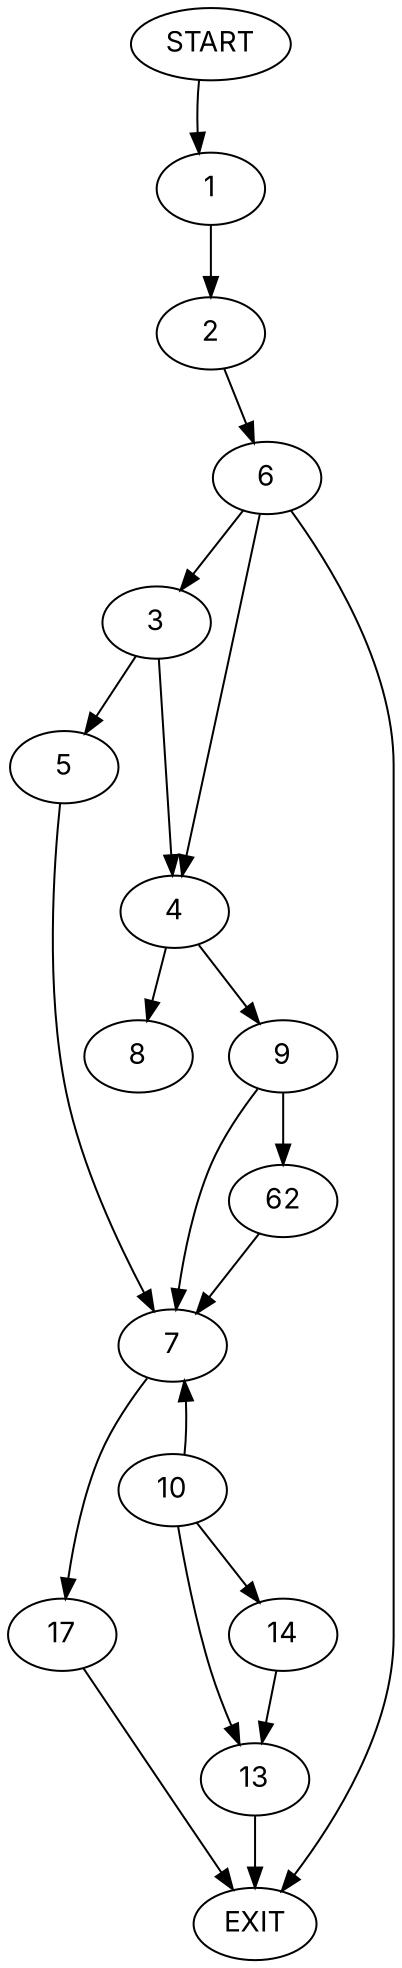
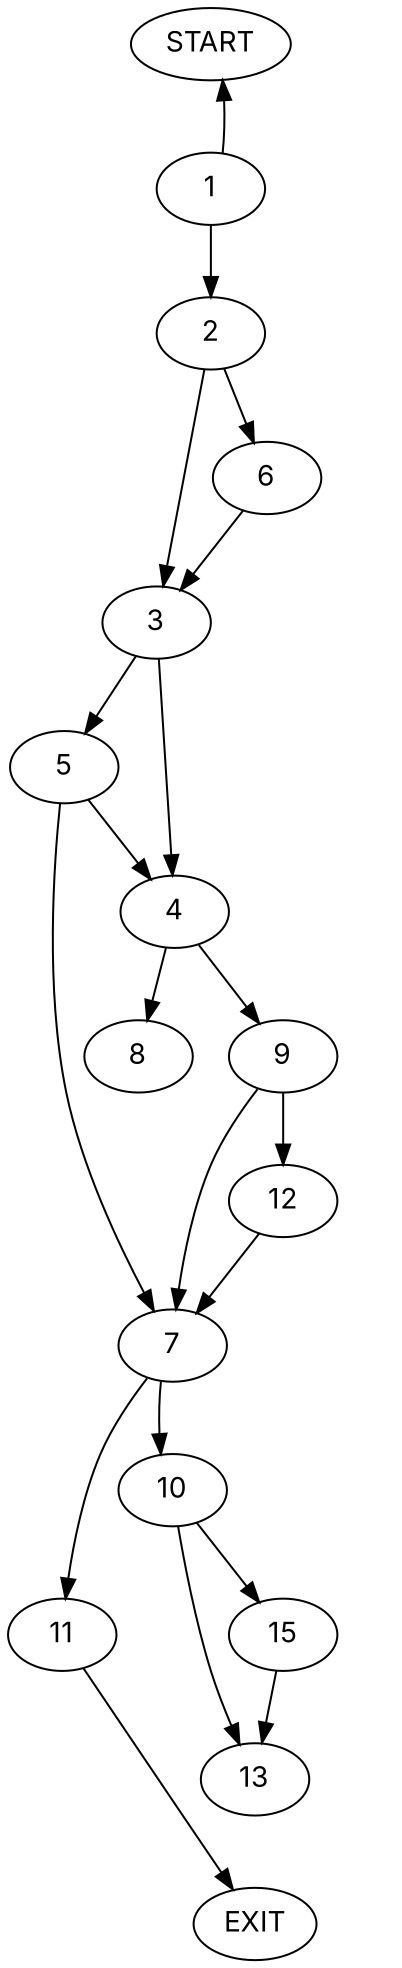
(197, 106) -> (224, 127)
none -> (186, 468)
(223, 685) -> (113, 832)
(394, 1193) -> none
(283, 1201) -> (283, 1201)
(186, 1428) -> (159, 1407)
(62, 1635) -> (62, 1635)
(283, 1635) -> (283, 1635)
(255, 1842) -> none
